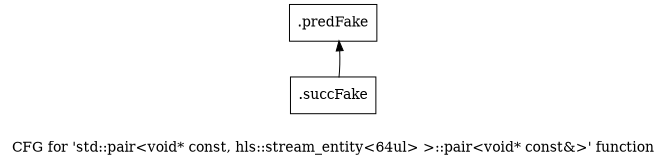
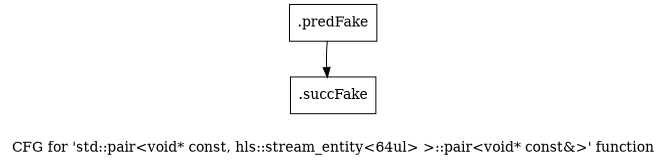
(340, 64) -> (327, 54)
